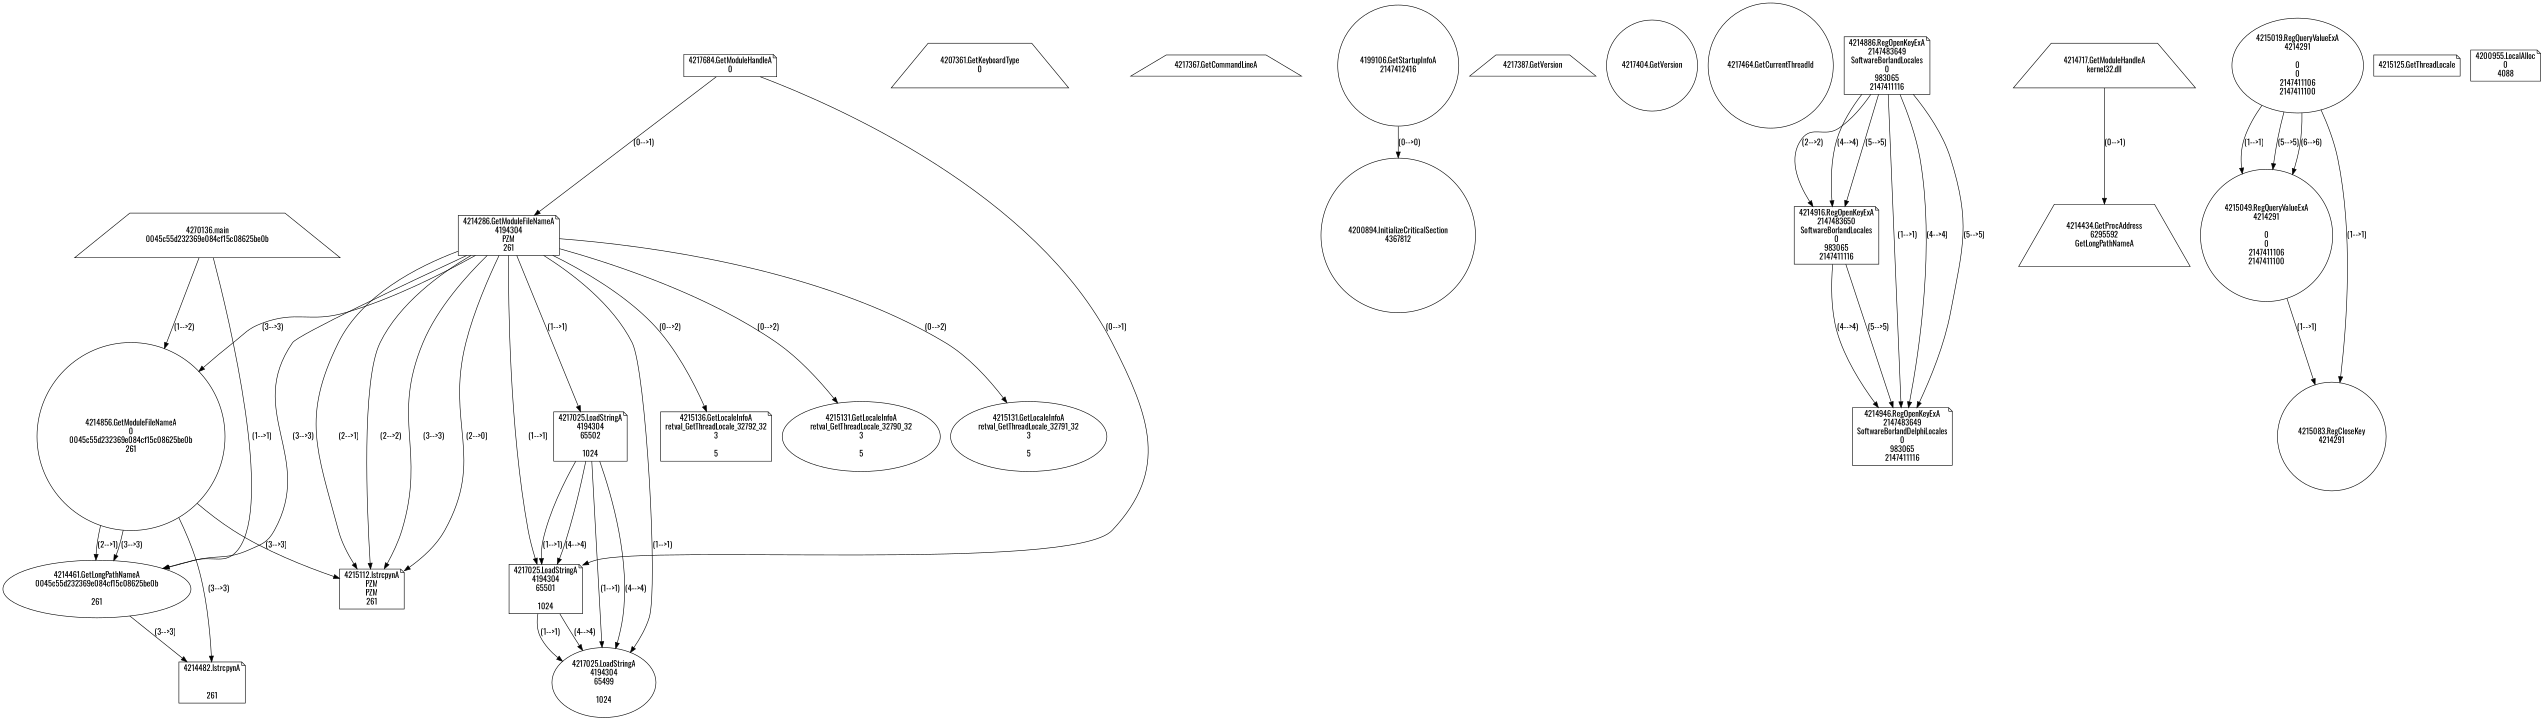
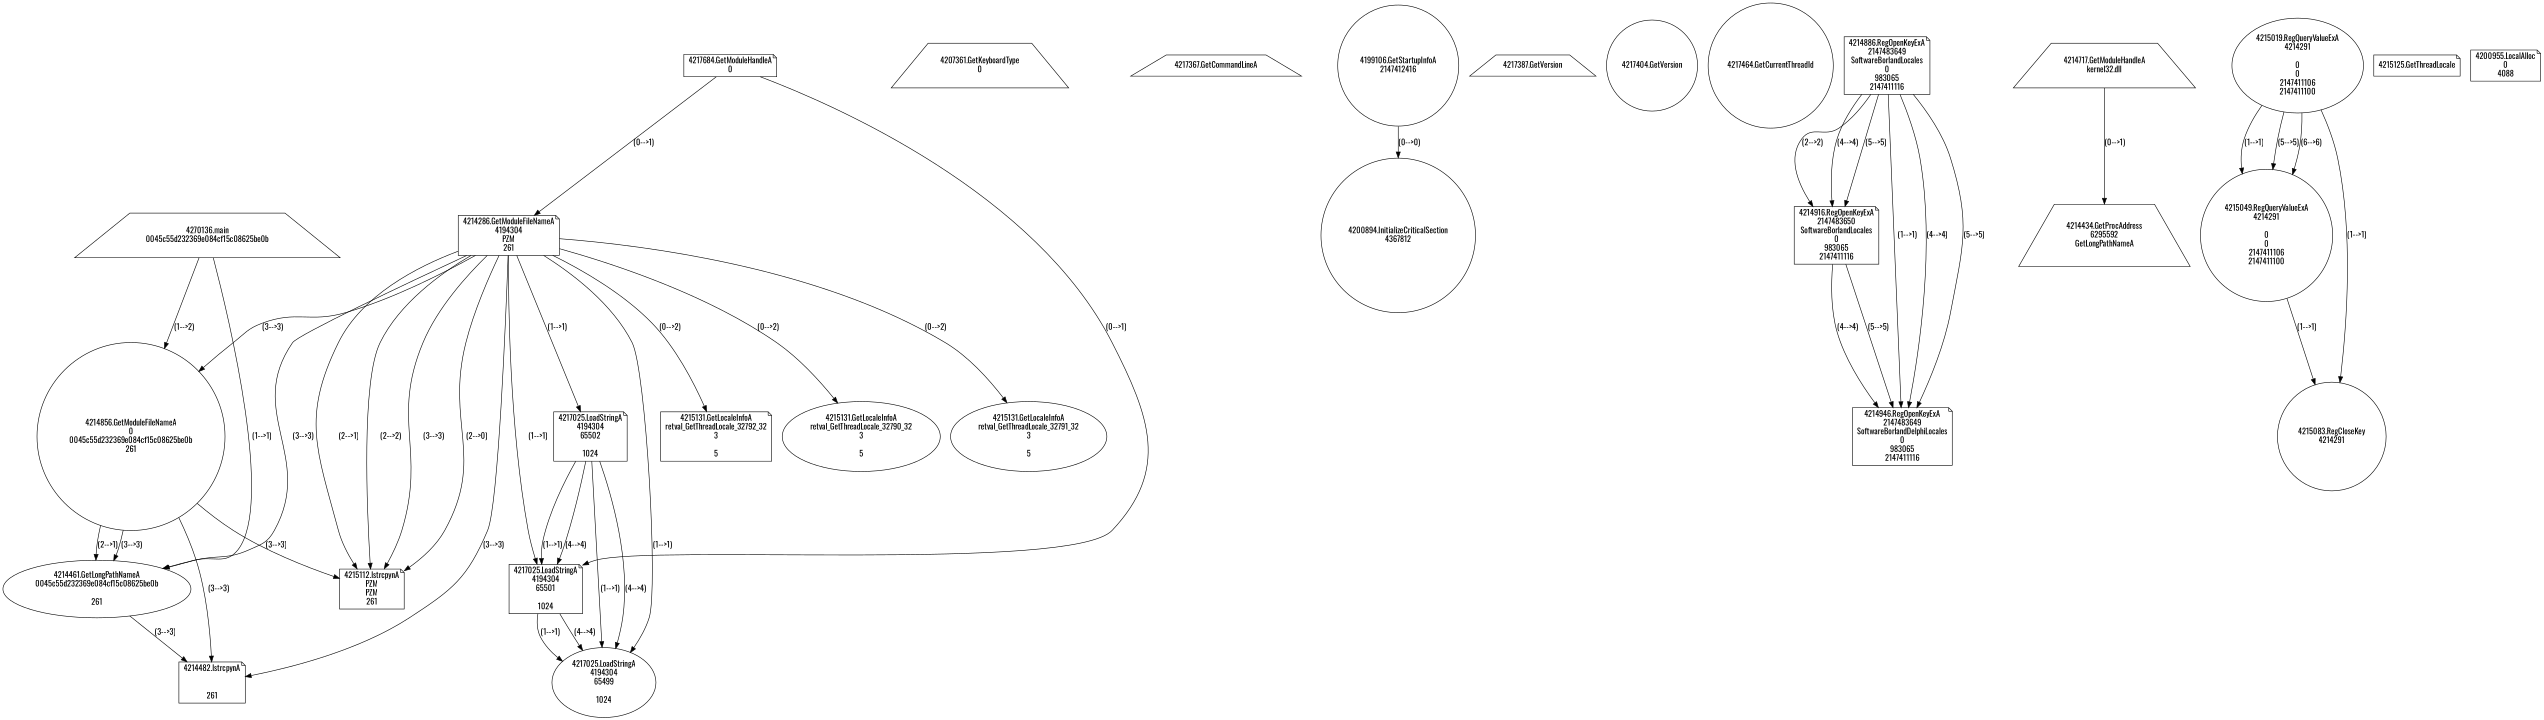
(716, 437) -> (716, 437)
none -> (485, 536)
